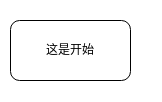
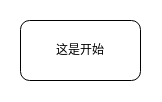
(71, 51) -> (81, 51)
